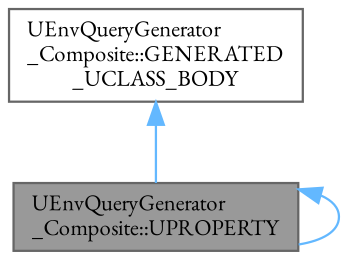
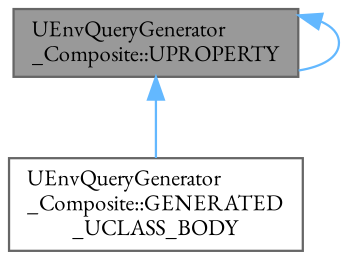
(156, 154) -> (156, 129)
